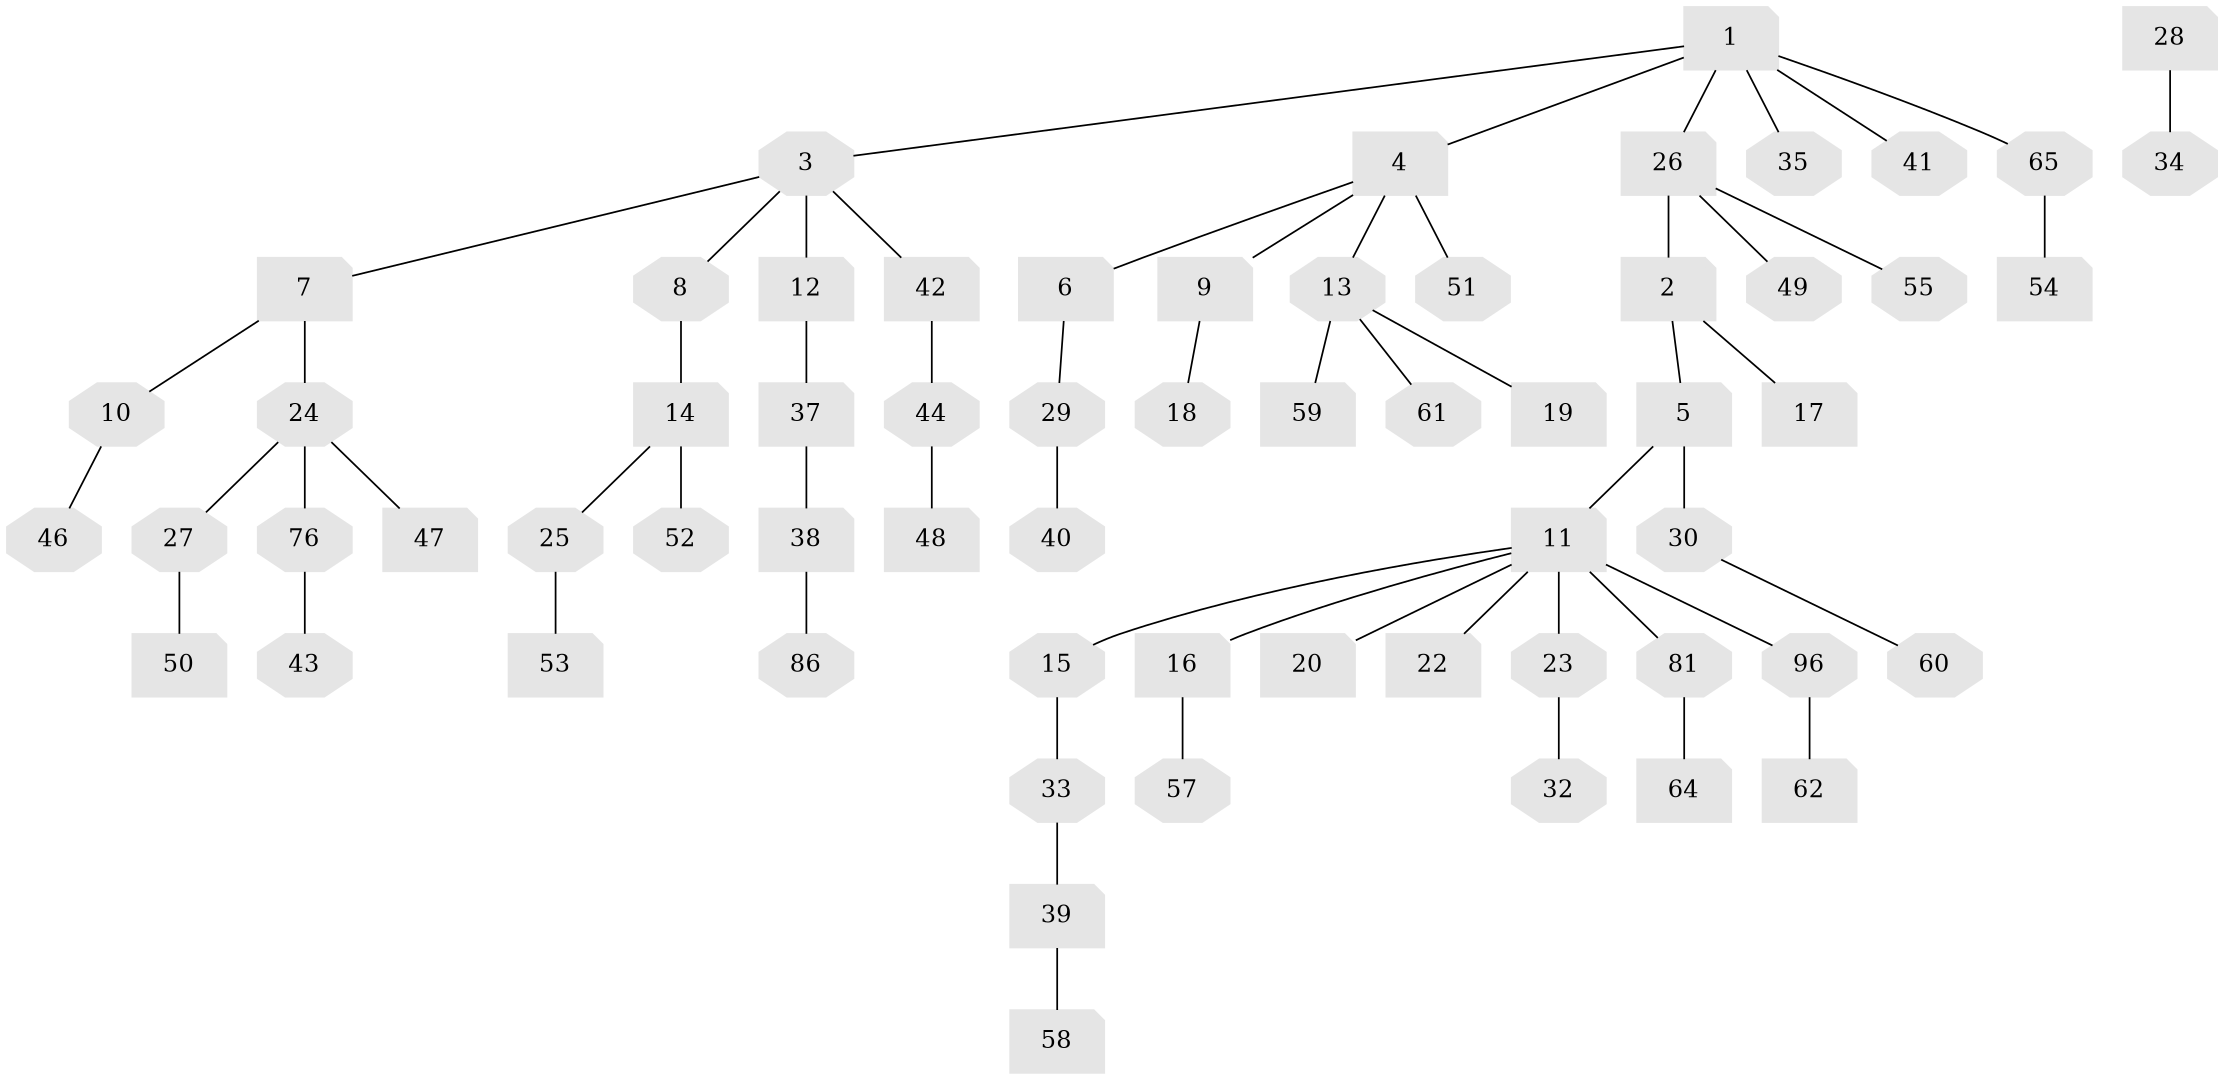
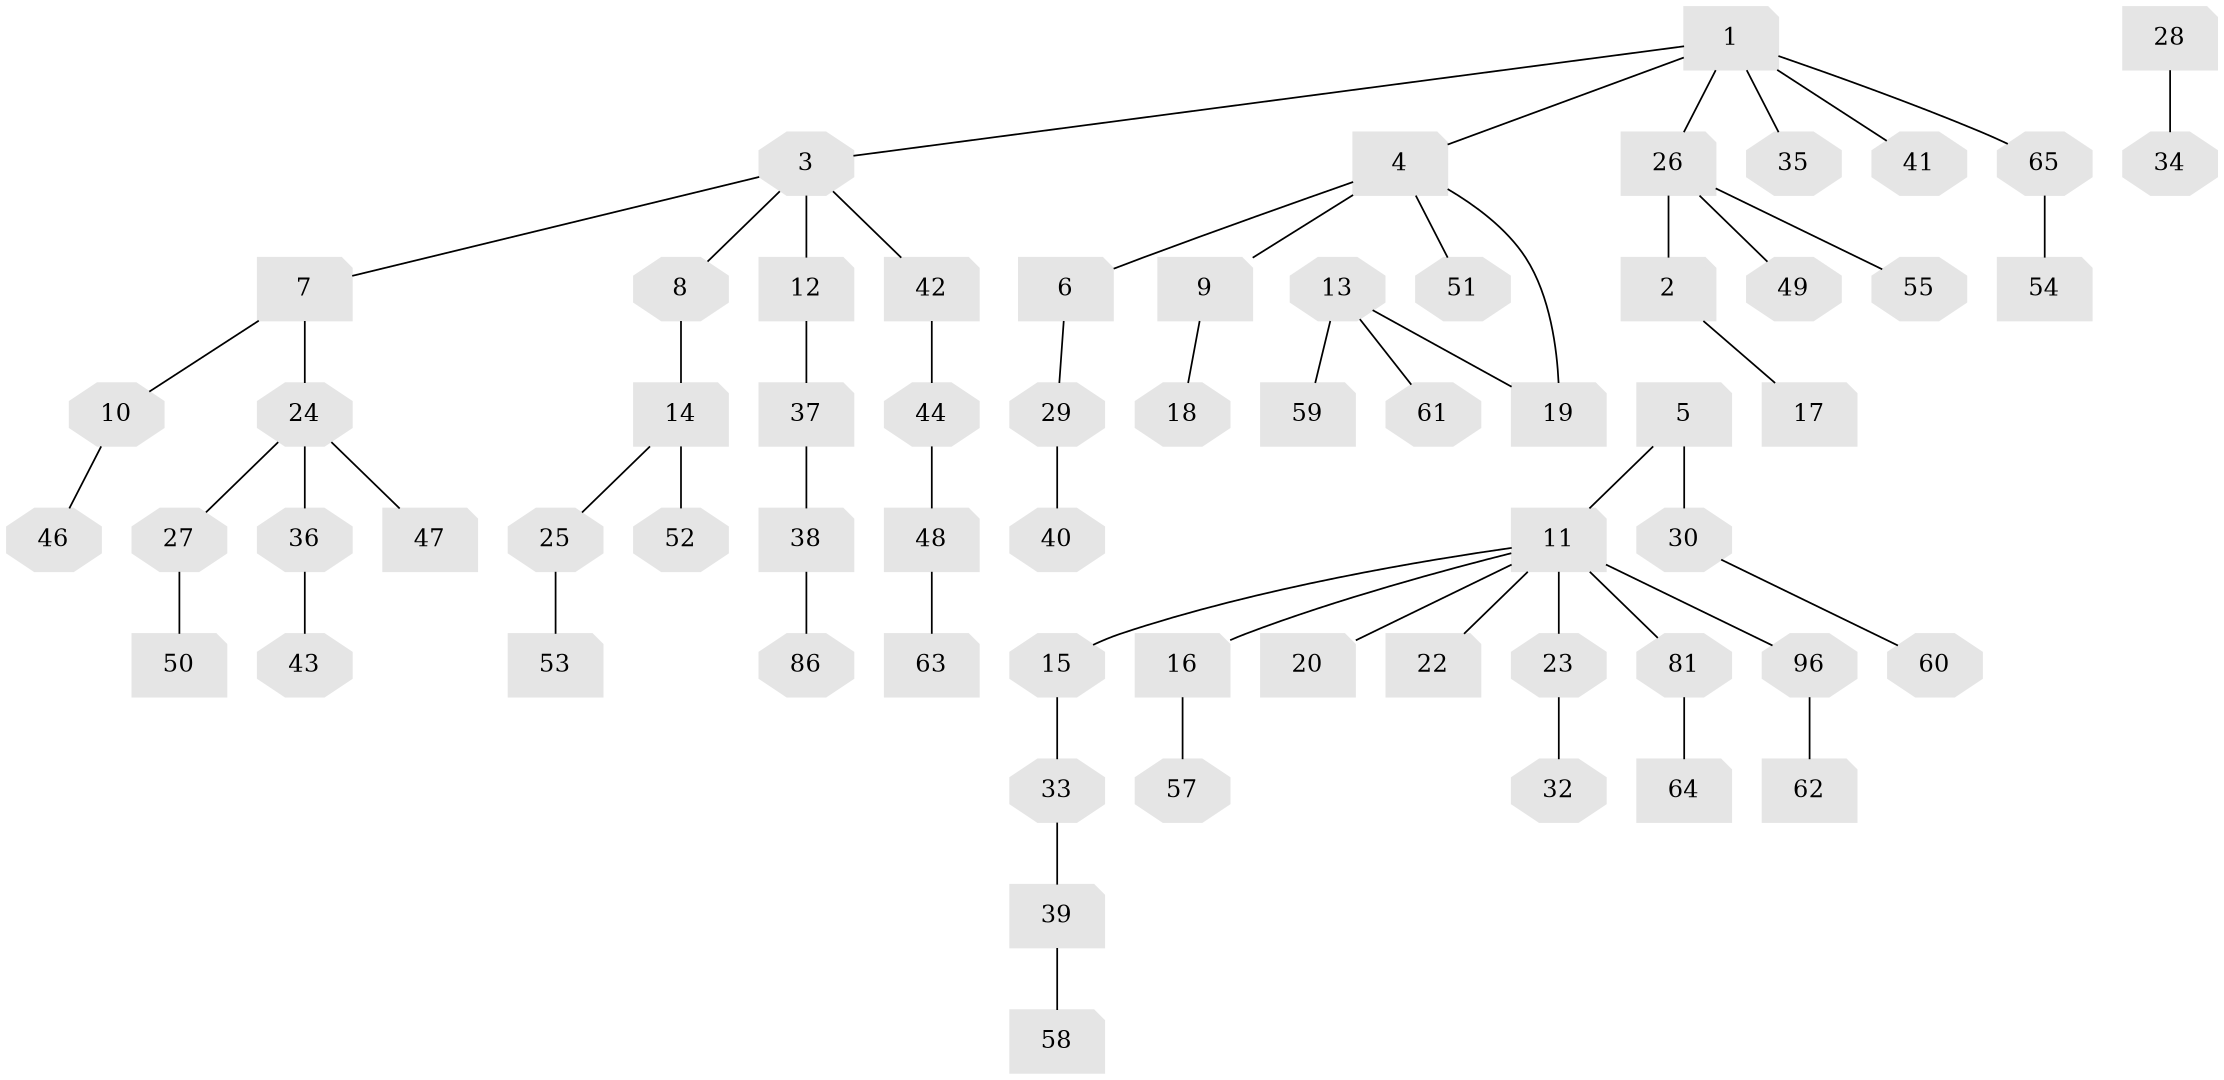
(1369, 227) -> (1532, 269)
(1676, 352) -> none
(305, 540) -> (305, 540)
none -> (932, 665)
